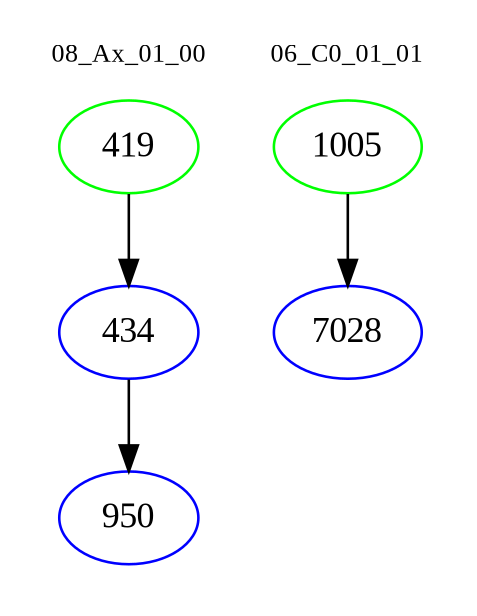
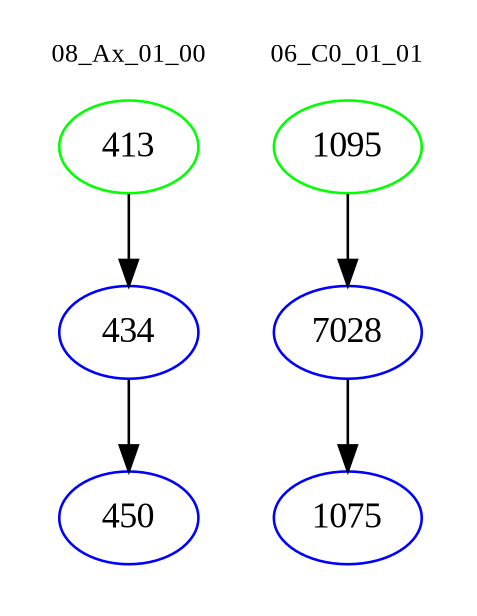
(129, 147) -> (129, 147)
(348, 147) -> (348, 147)
(129, 518) -> (129, 518)
none -> (348, 518)
